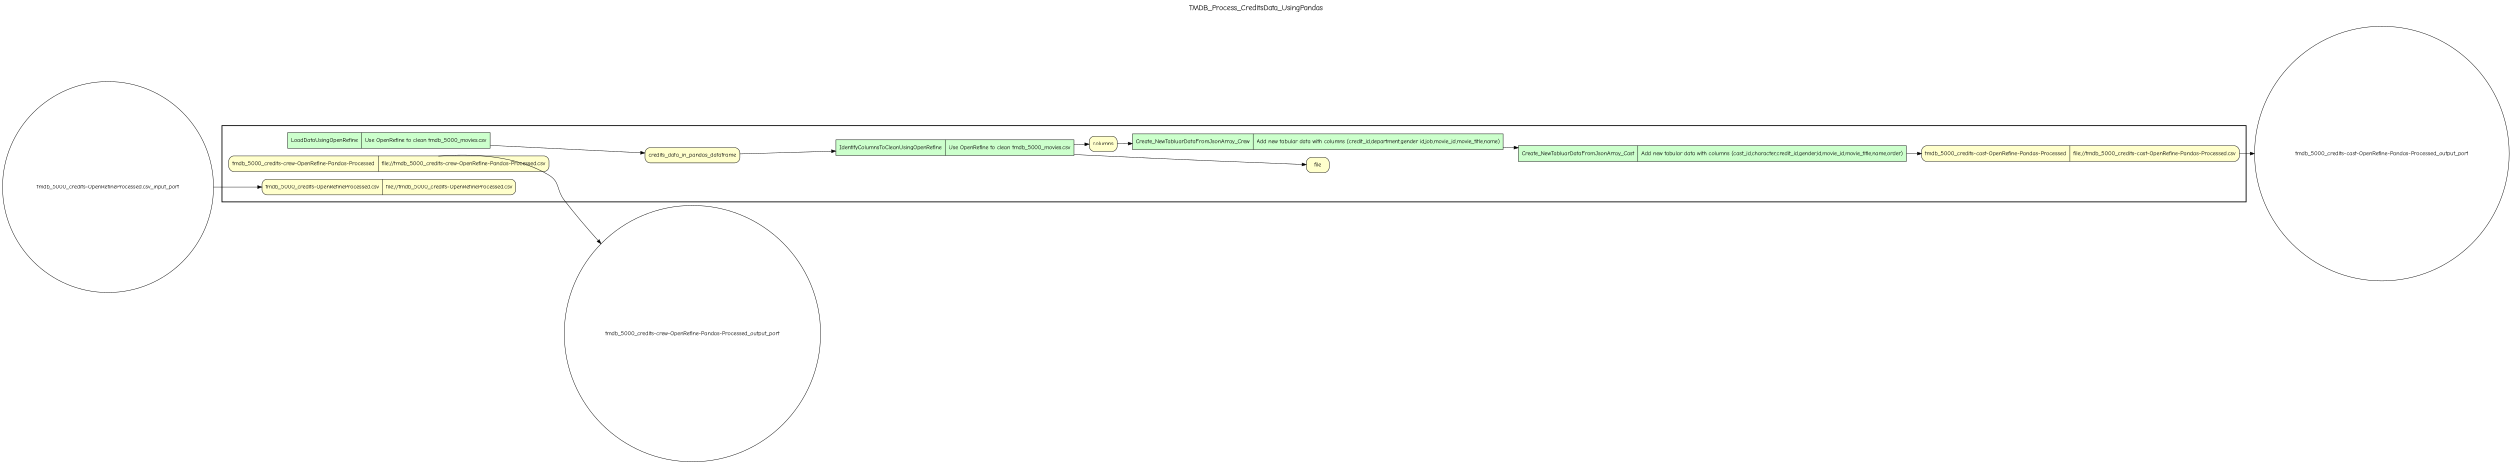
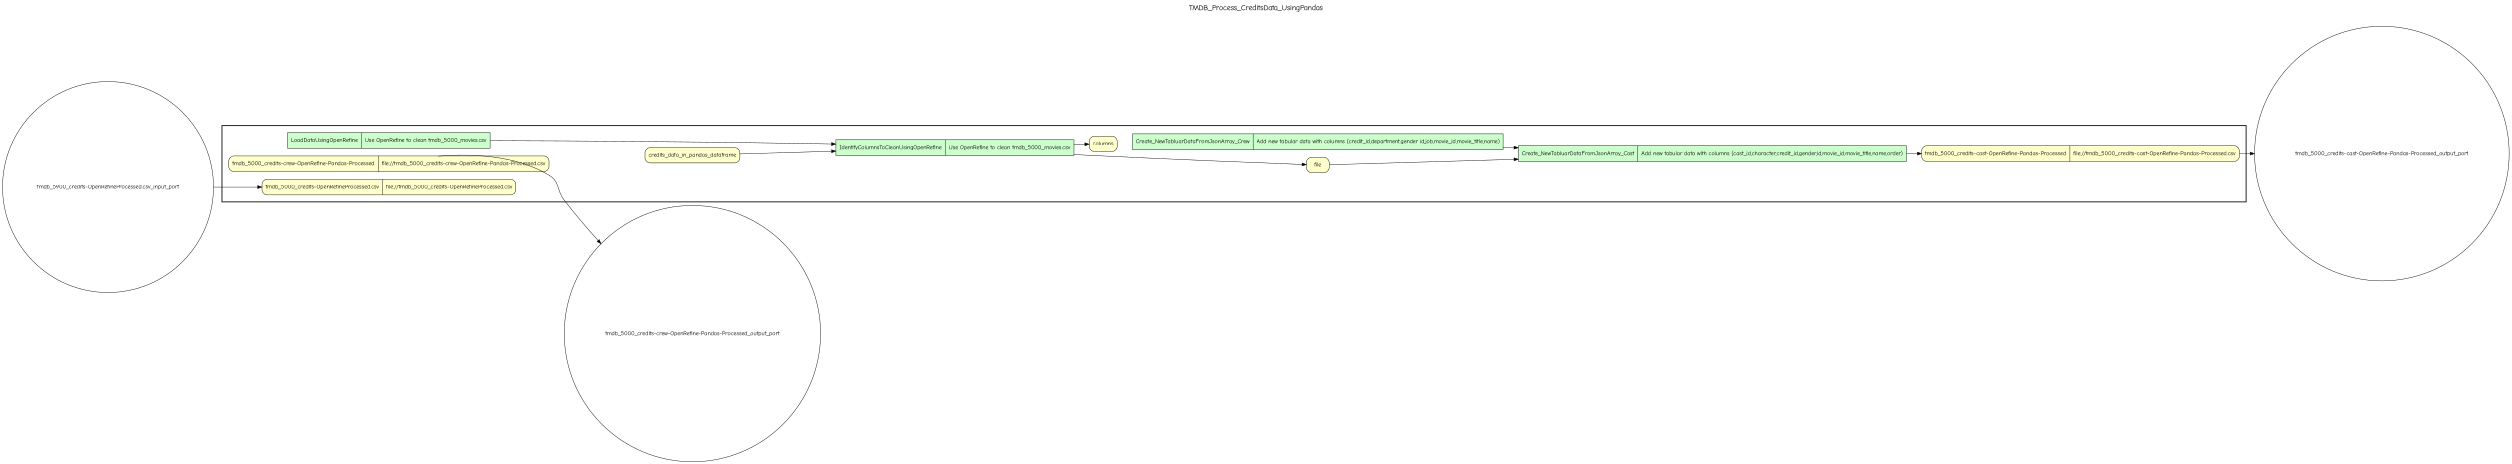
(1123, 144) -> none
(565, 149) -> (661, 142)
none -> (1422, 162)
(108, 187) -> (108, 187)
